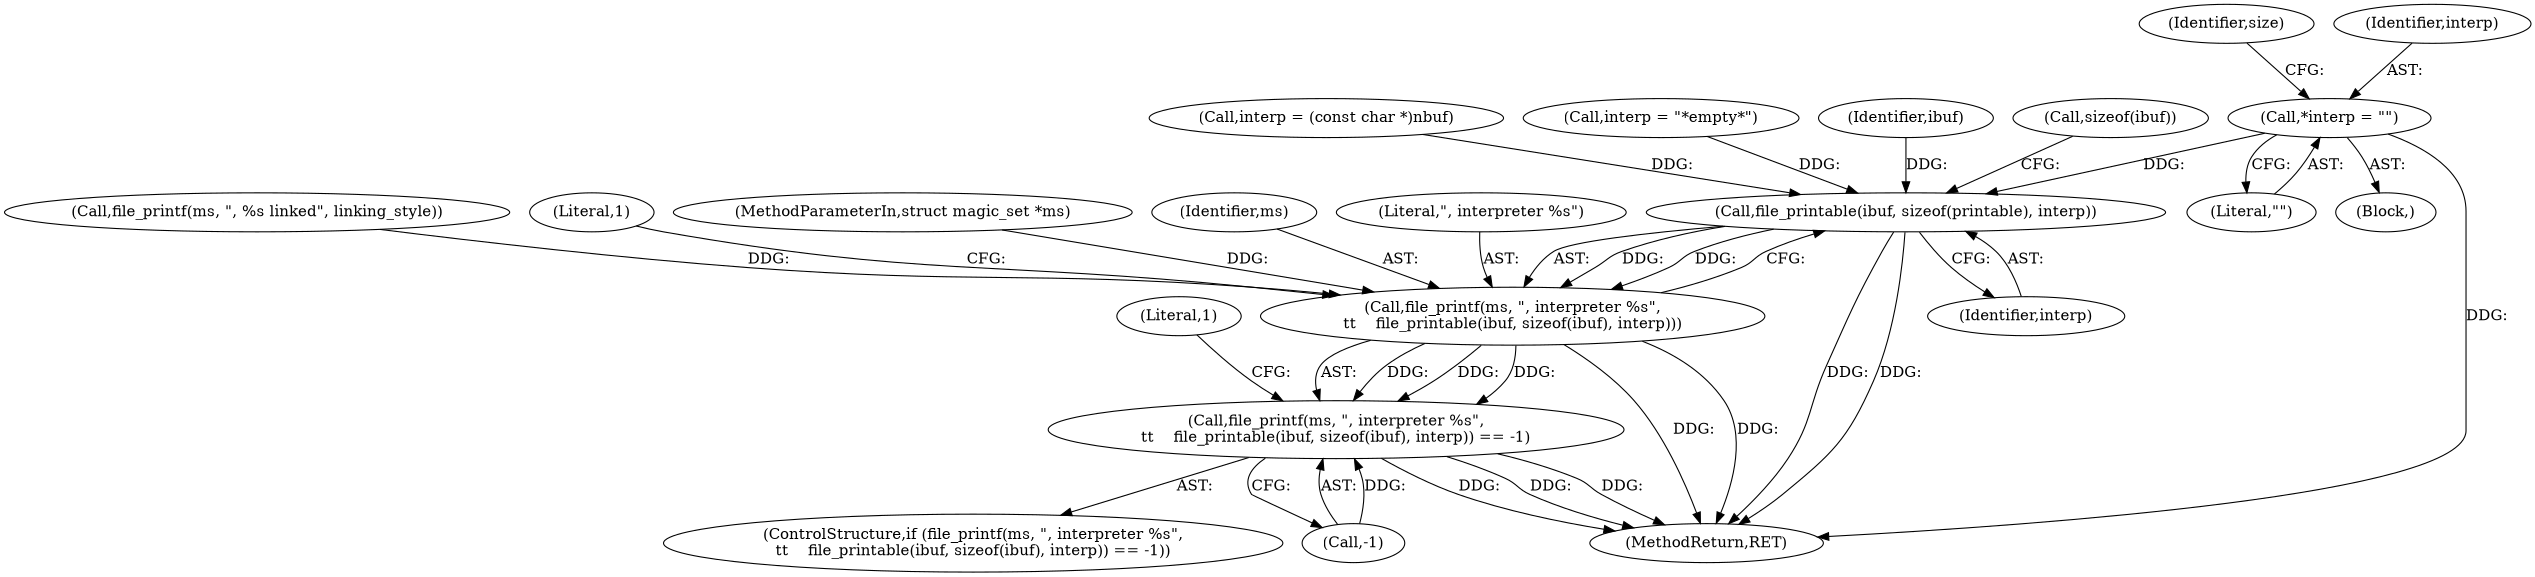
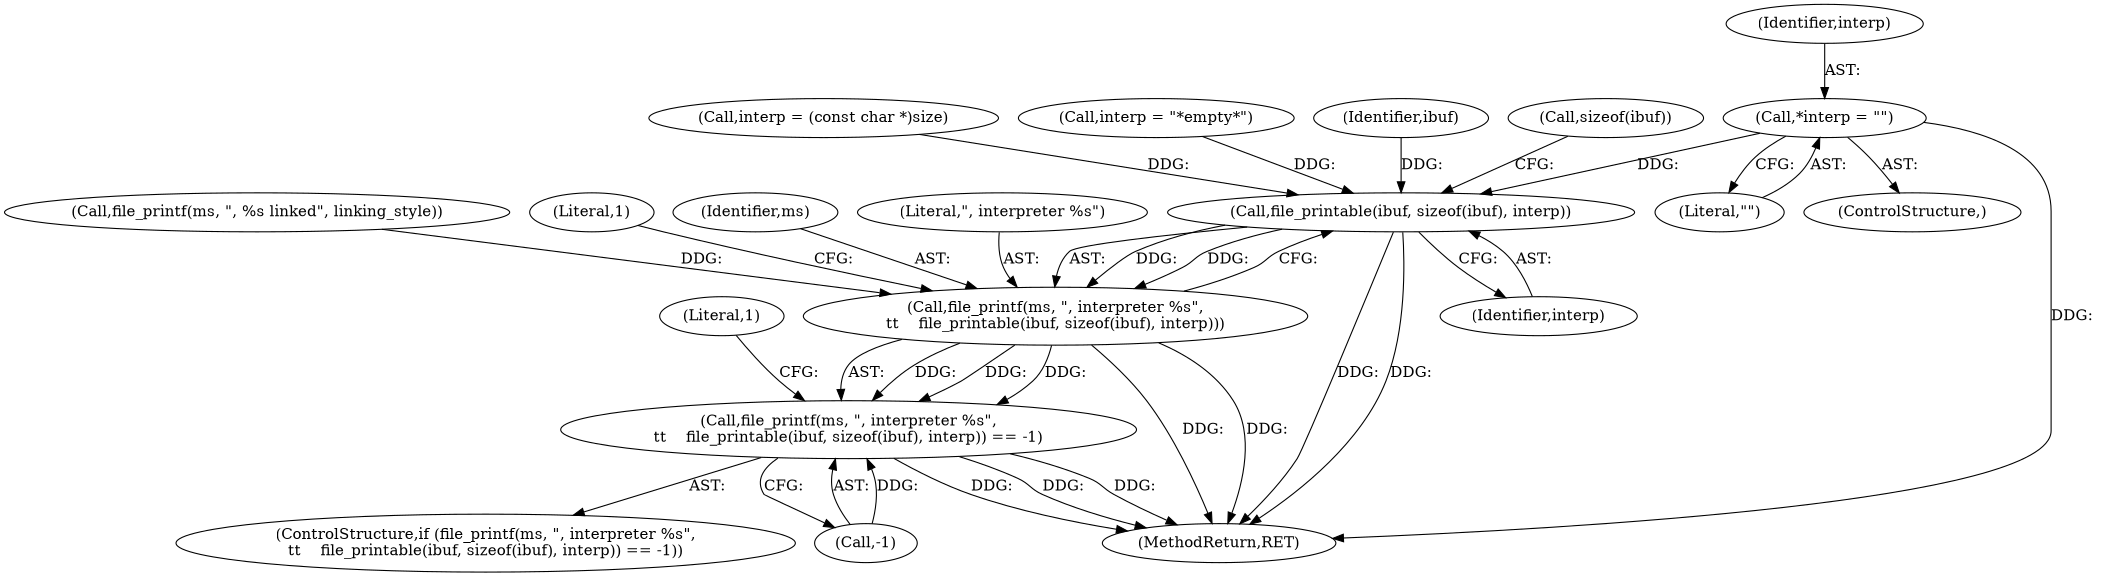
(2227, 24) -> none
(1326, 118) -> (824, 118)
(903, 212) -> none
(1906, 212) -> (1401, 212)
(2386, 212) -> (1912, 212)
